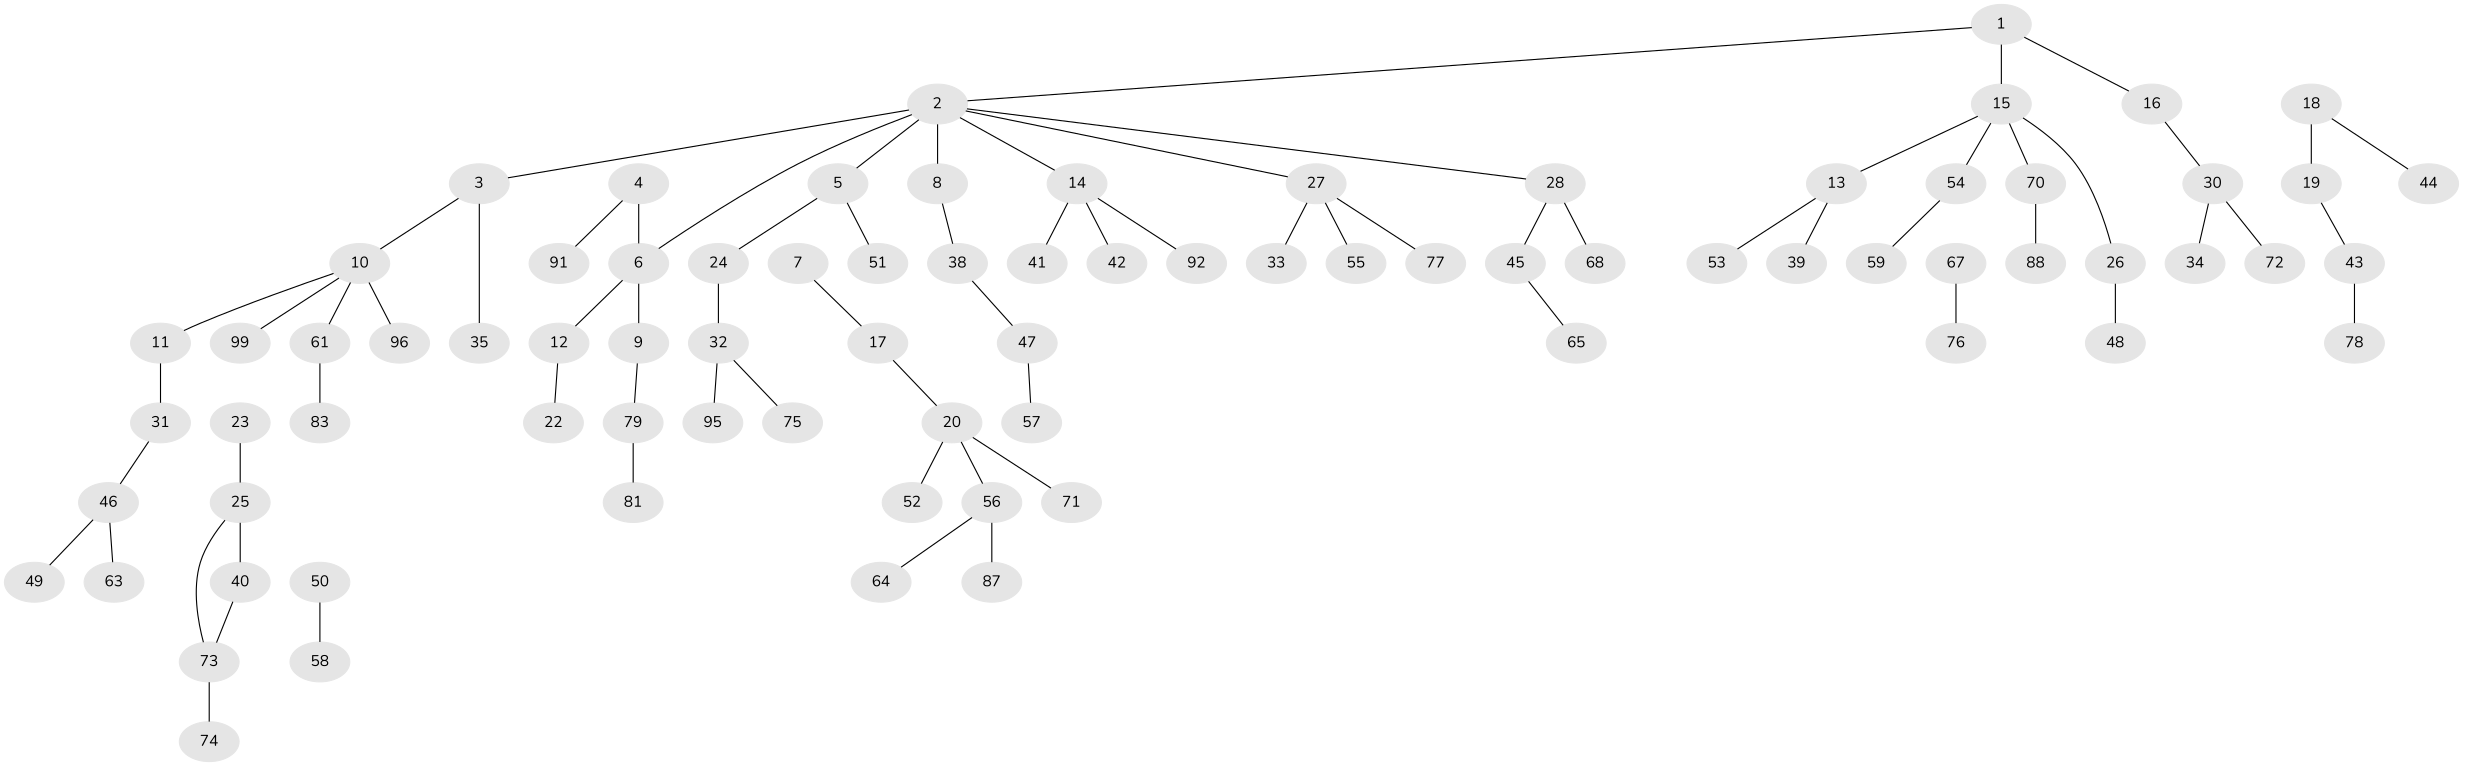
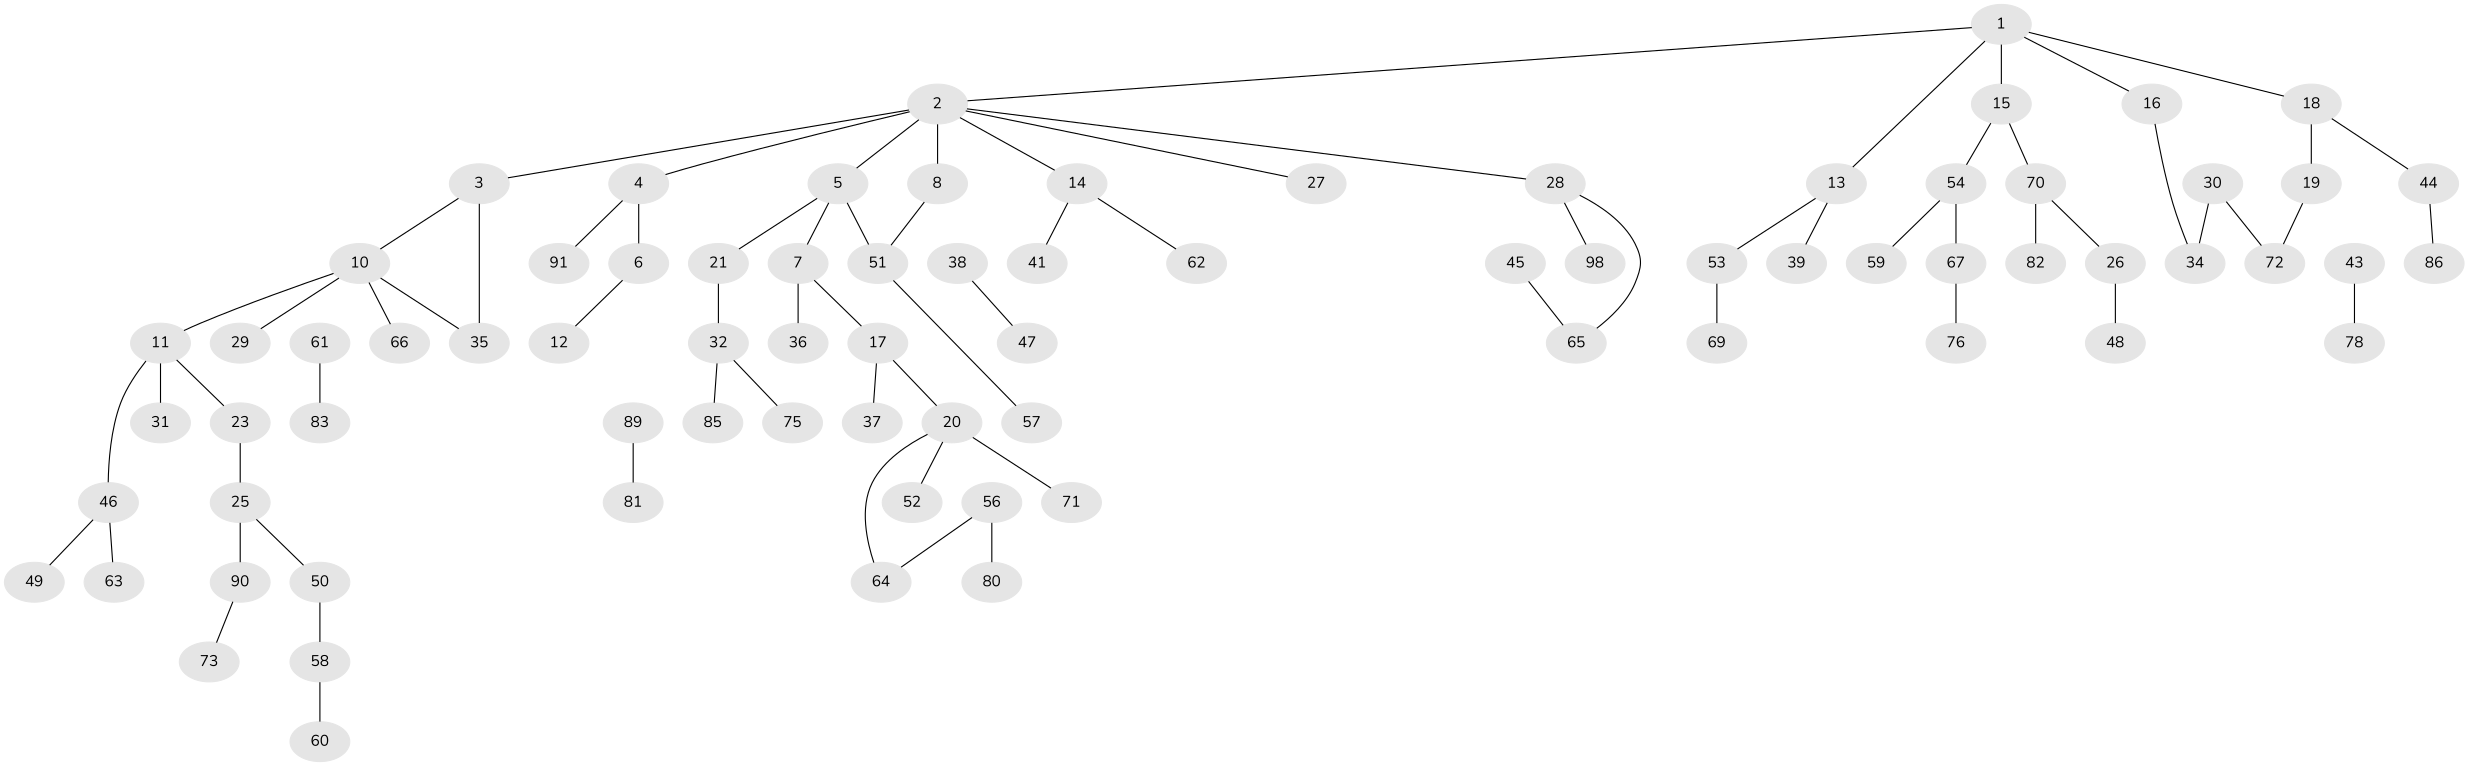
none -> (2156, 64)
(1919, 144) -> (1919, 104)
(2182, 144) -> (2168, 185)
(2080, 171) -> (2075, 223)
(781, 173) -> (787, 142)
none -> (818, 224)
(948, 224) -> (908, 224)
(1535, 224) -> (1640, 256)
none -> (1956, 224)
(2333, 224) -> (2293, 224)
(718, 263) -> (718, 263)
(1117, 263) -> none
(1197, 263) -> (1197, 263)
(1276, 263) -> none
(1356, 263) -> none
(1436, 263) -> none
(1595, 263) -> (1595, 263)
(2036, 263) -> (2036, 263)
none -> (2434, 263)
(340, 303) -> (420, 303)
(240, 343) -> (240, 343)
(400, 343) -> (400, 343)
(639, 343) -> none
none -> (798, 343)
none -> (1717, 343)
none -> (200, 383)
(1029, 383) -> (955, 343)
(553, 423) -> none
(633, 423) -> (633, 423)
(713, 423) -> (713, 423)
none -> (872, 423)
(134, 463) -> (116, 418)
(972, 463) -> (871, 486)
(197, 578) -> (280, 542)
(240, 582) -> (240, 582)
(992, 582) -> (992, 582)
(209, 742) -> none
none -> (320, 742)
